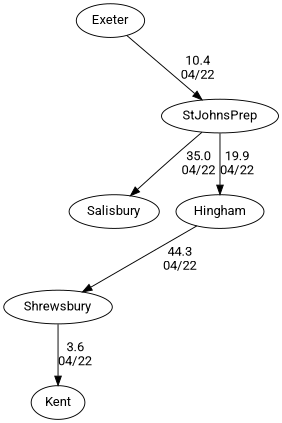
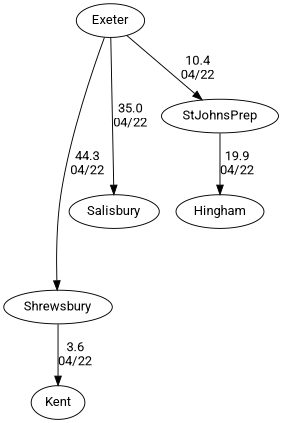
(170, 160) -> (112, 111)
(144, 256) -> (68, 157)
